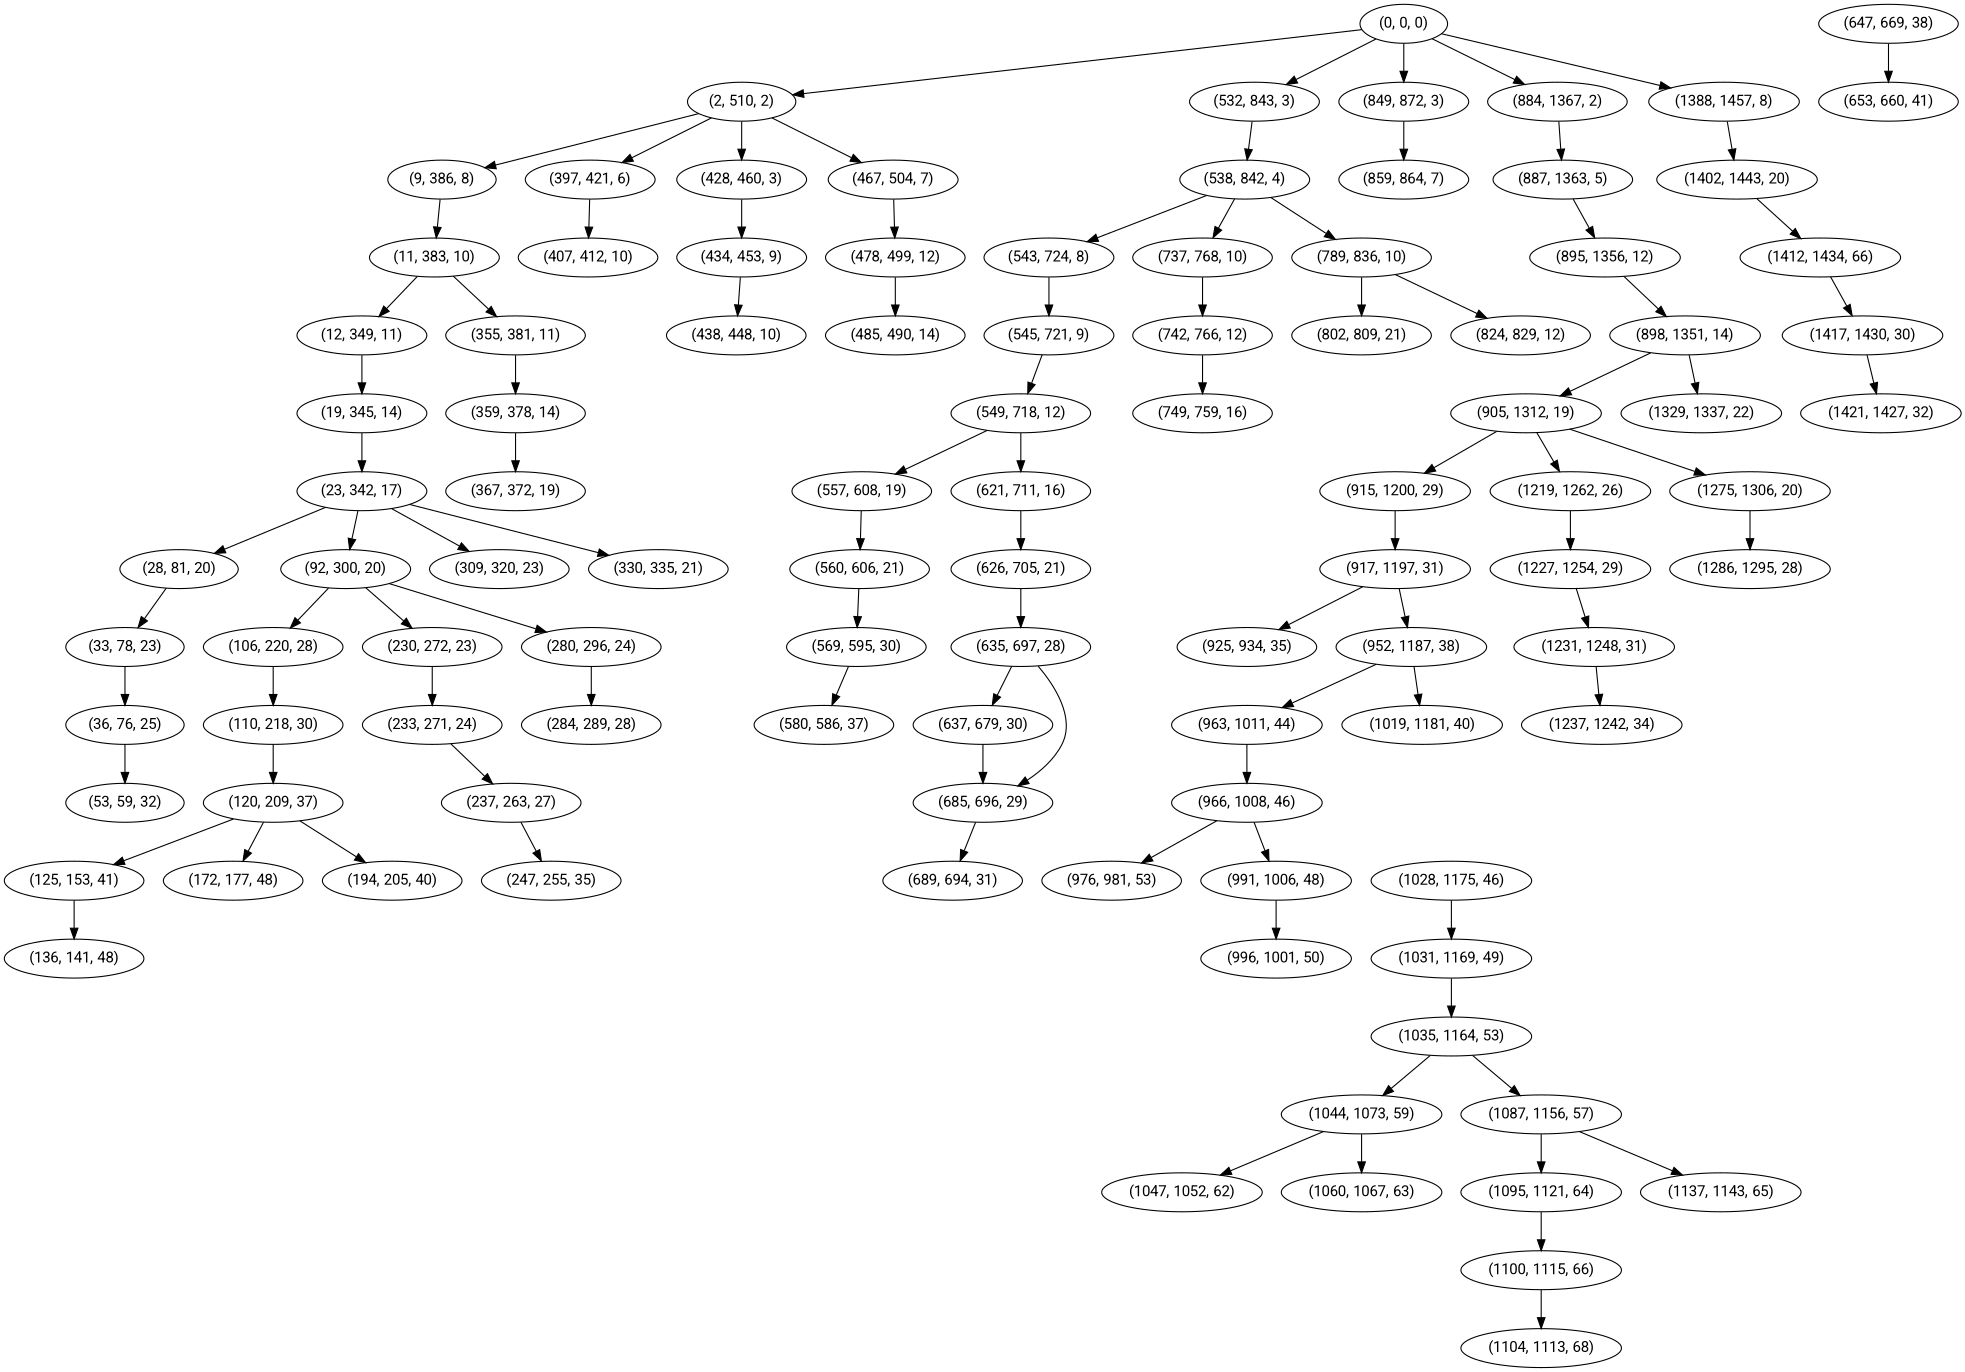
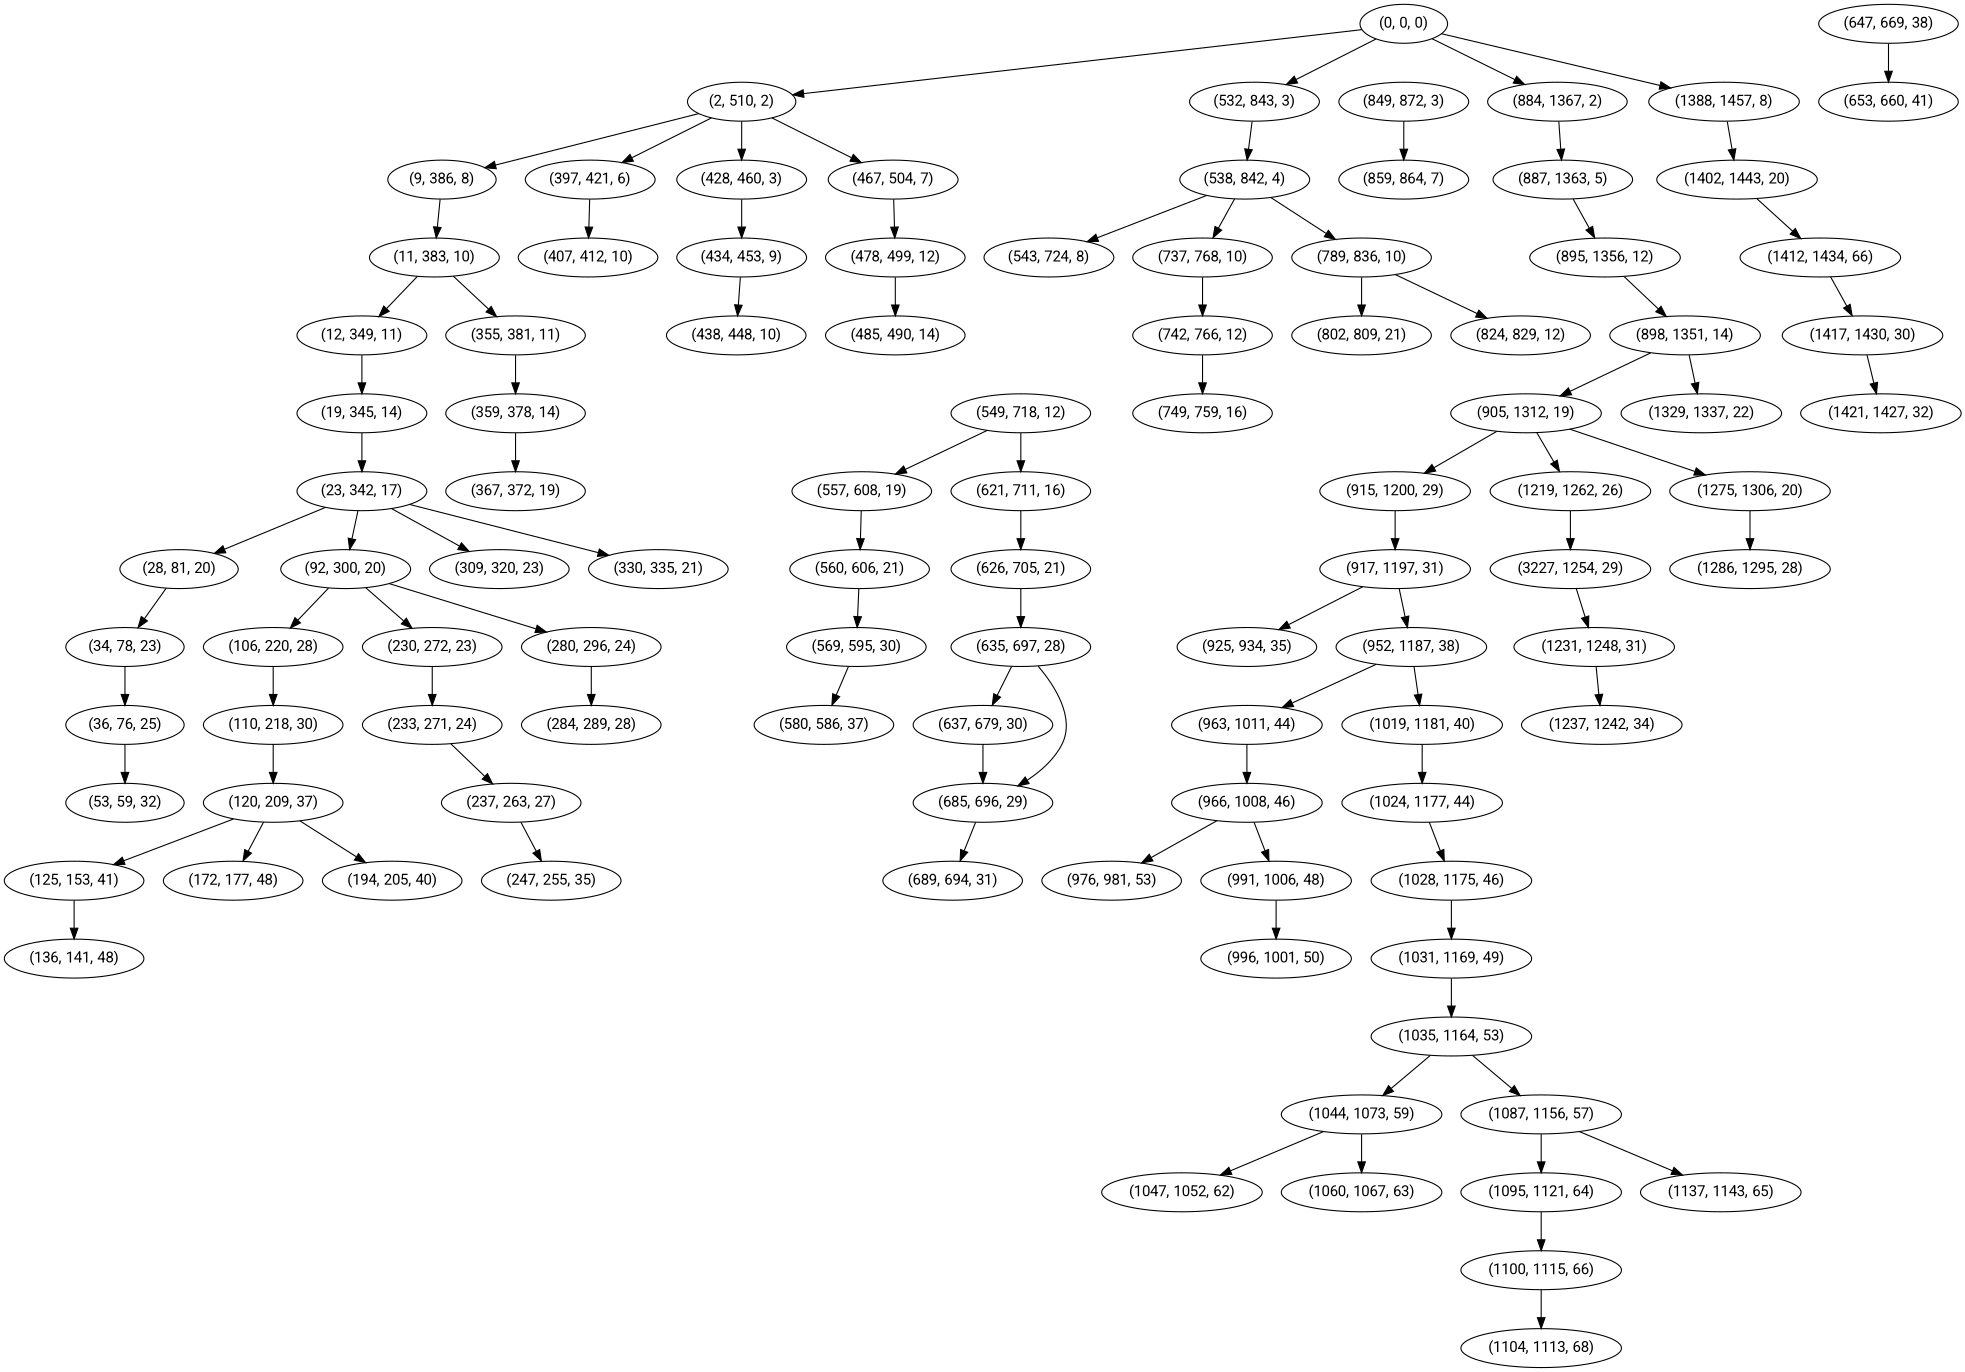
(1404, 57) -> none
(1049, 335) -> none
(1570, 569) -> (1570, 569)
(125, 647) -> (125, 647)
none -> (1422, 803)
